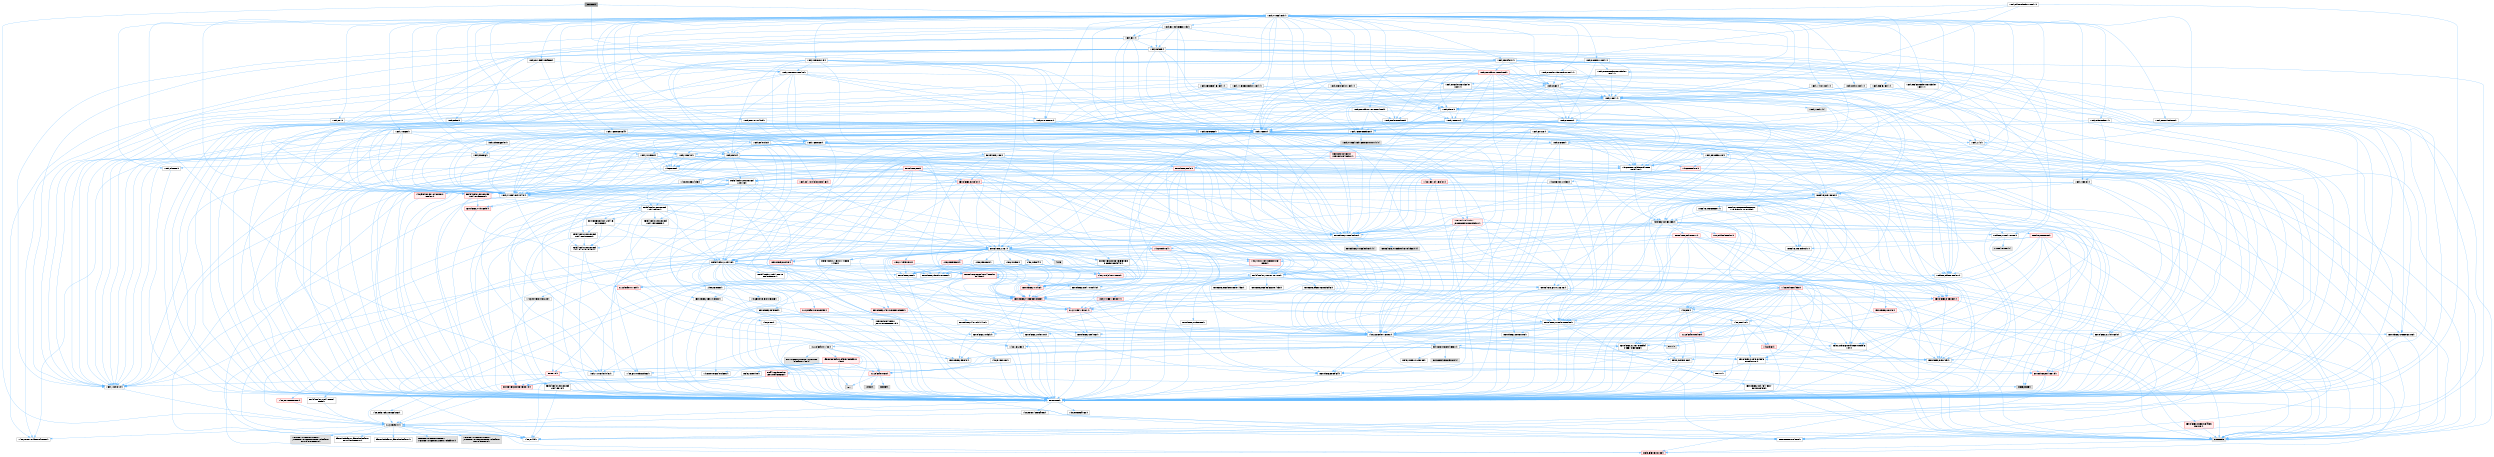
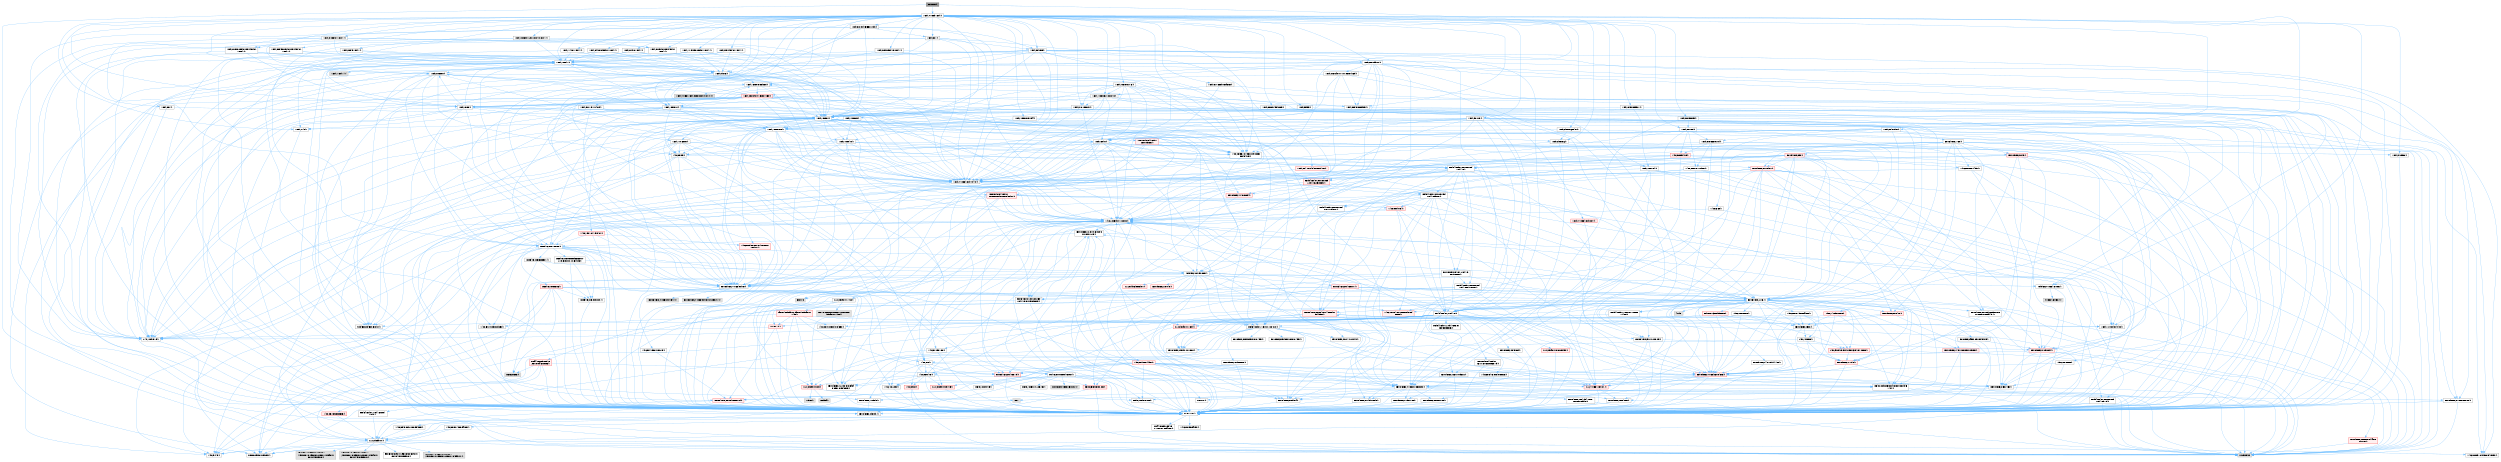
(1649, 10) -> (709, 24)
(1657, 58) -> none
(1402, 85) -> (757, 89)
none -> (1868, 149)
(1343, 155) -> (1147, 142)
(1084, 208) -> none
(655, 222) -> (1331, 209)
(1729, 246) -> none
(952, 262) -> (1715, 313)
(1034, 262) -> (1799, 313)
(1115, 267) -> (1305, 309)
(960, 268) -> (1805, 332)
(1110, 276) -> (1849, 350)
(1952, 308) -> (820, 240)
(225, 314) -> none
(647, 382) -> (772, 369)
(114, 387) -> (151, 339)
none -> (1119, 406)
none -> (1163, 427)
(393, 440) -> none
(1940, 446) -> (1412, 449)
